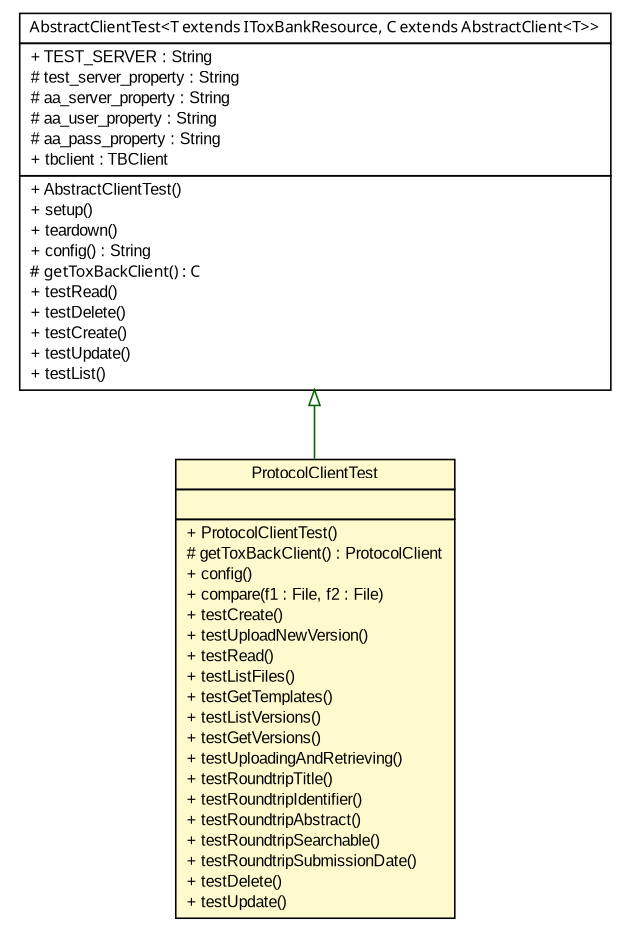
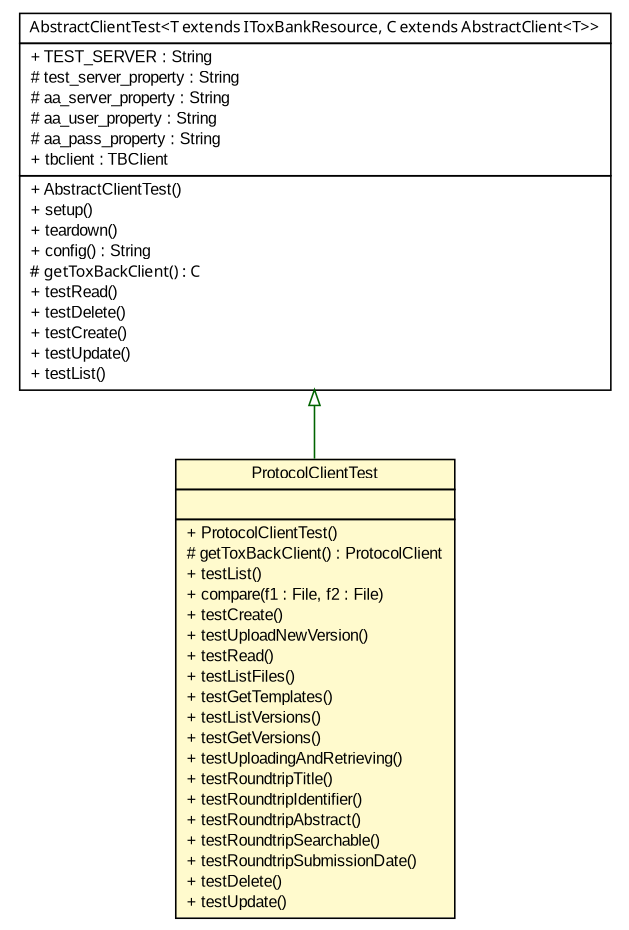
(220, 575) -> (225, 575)
